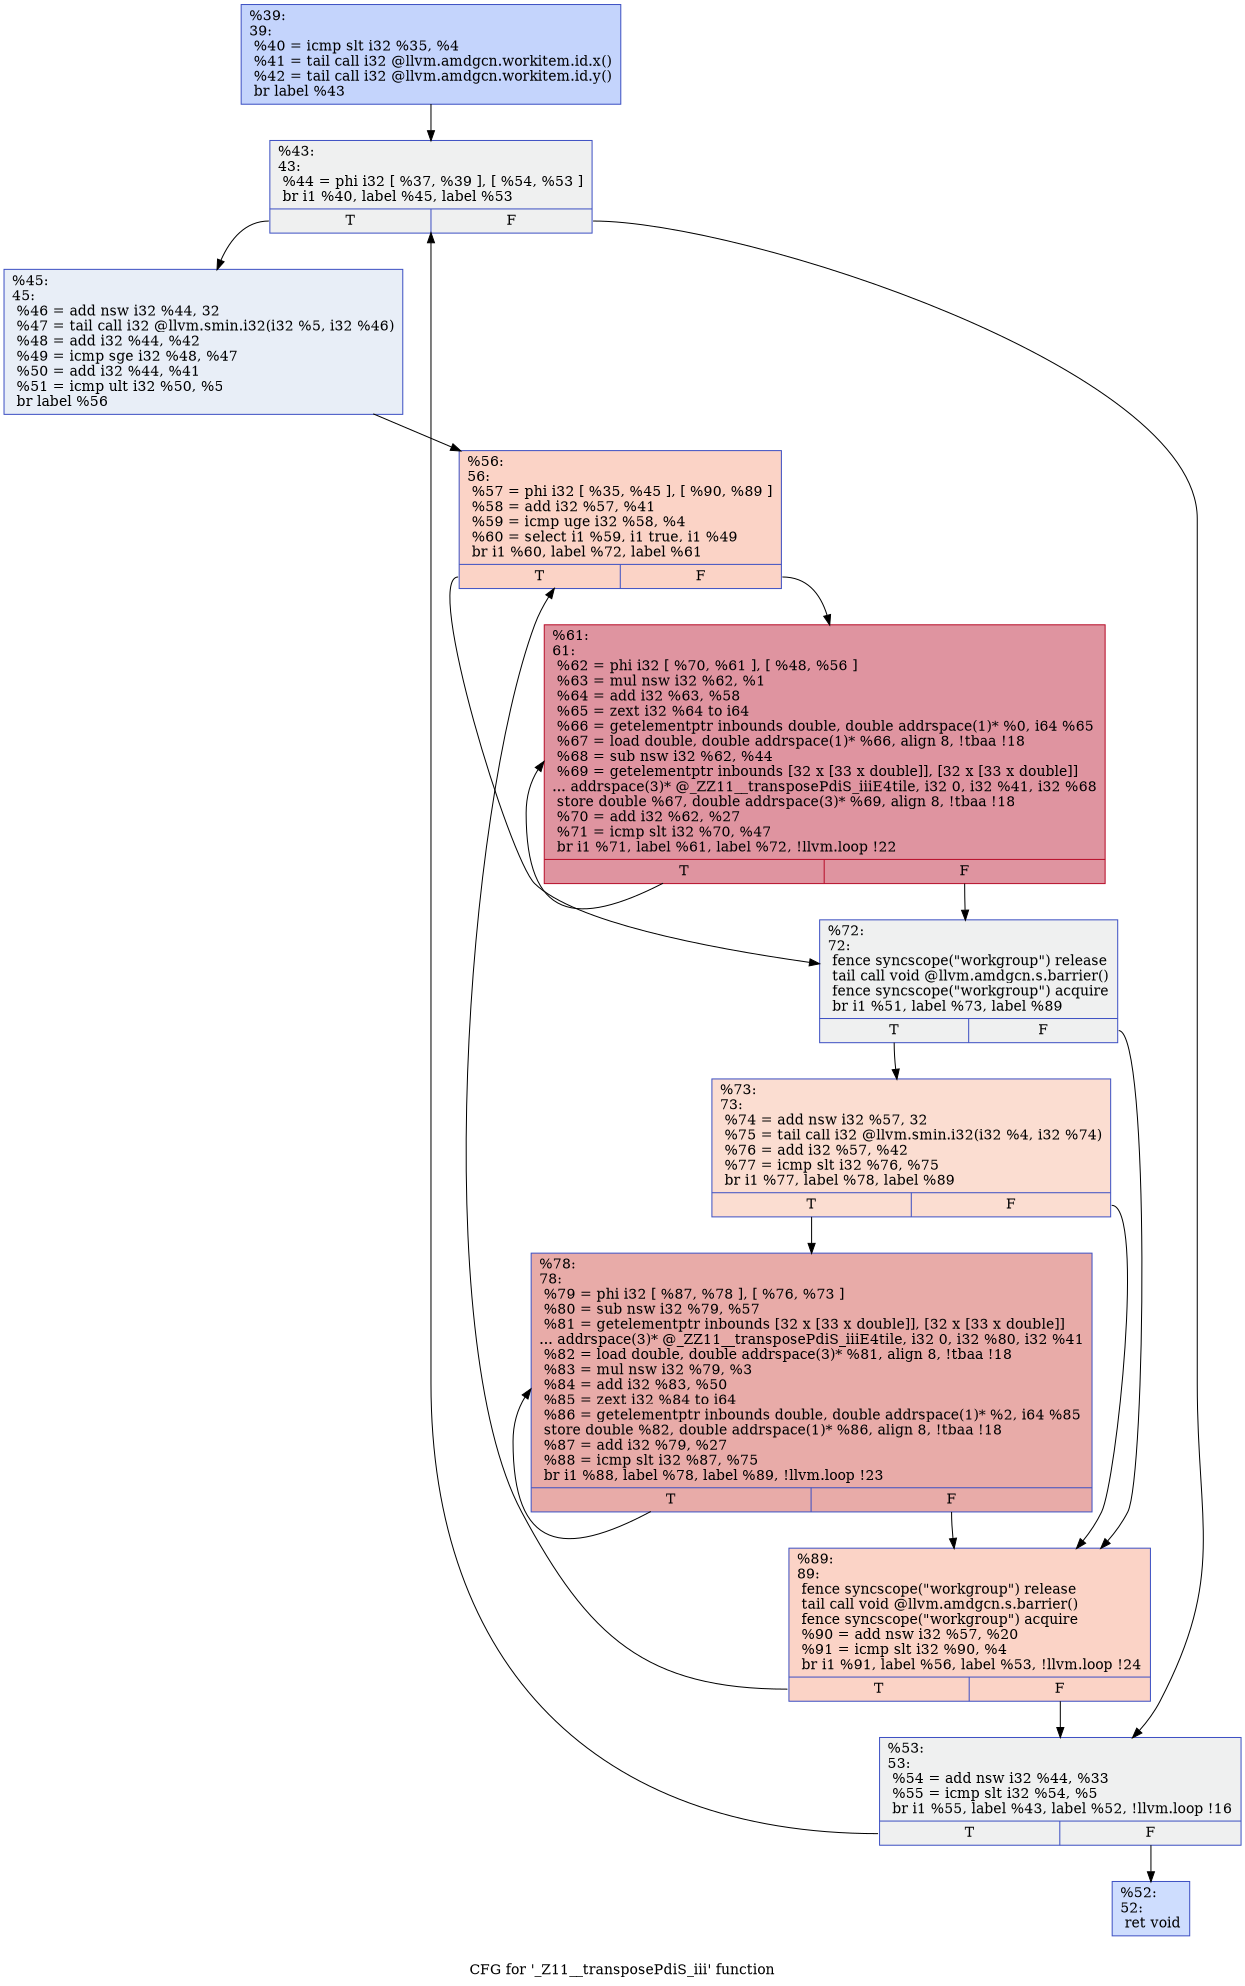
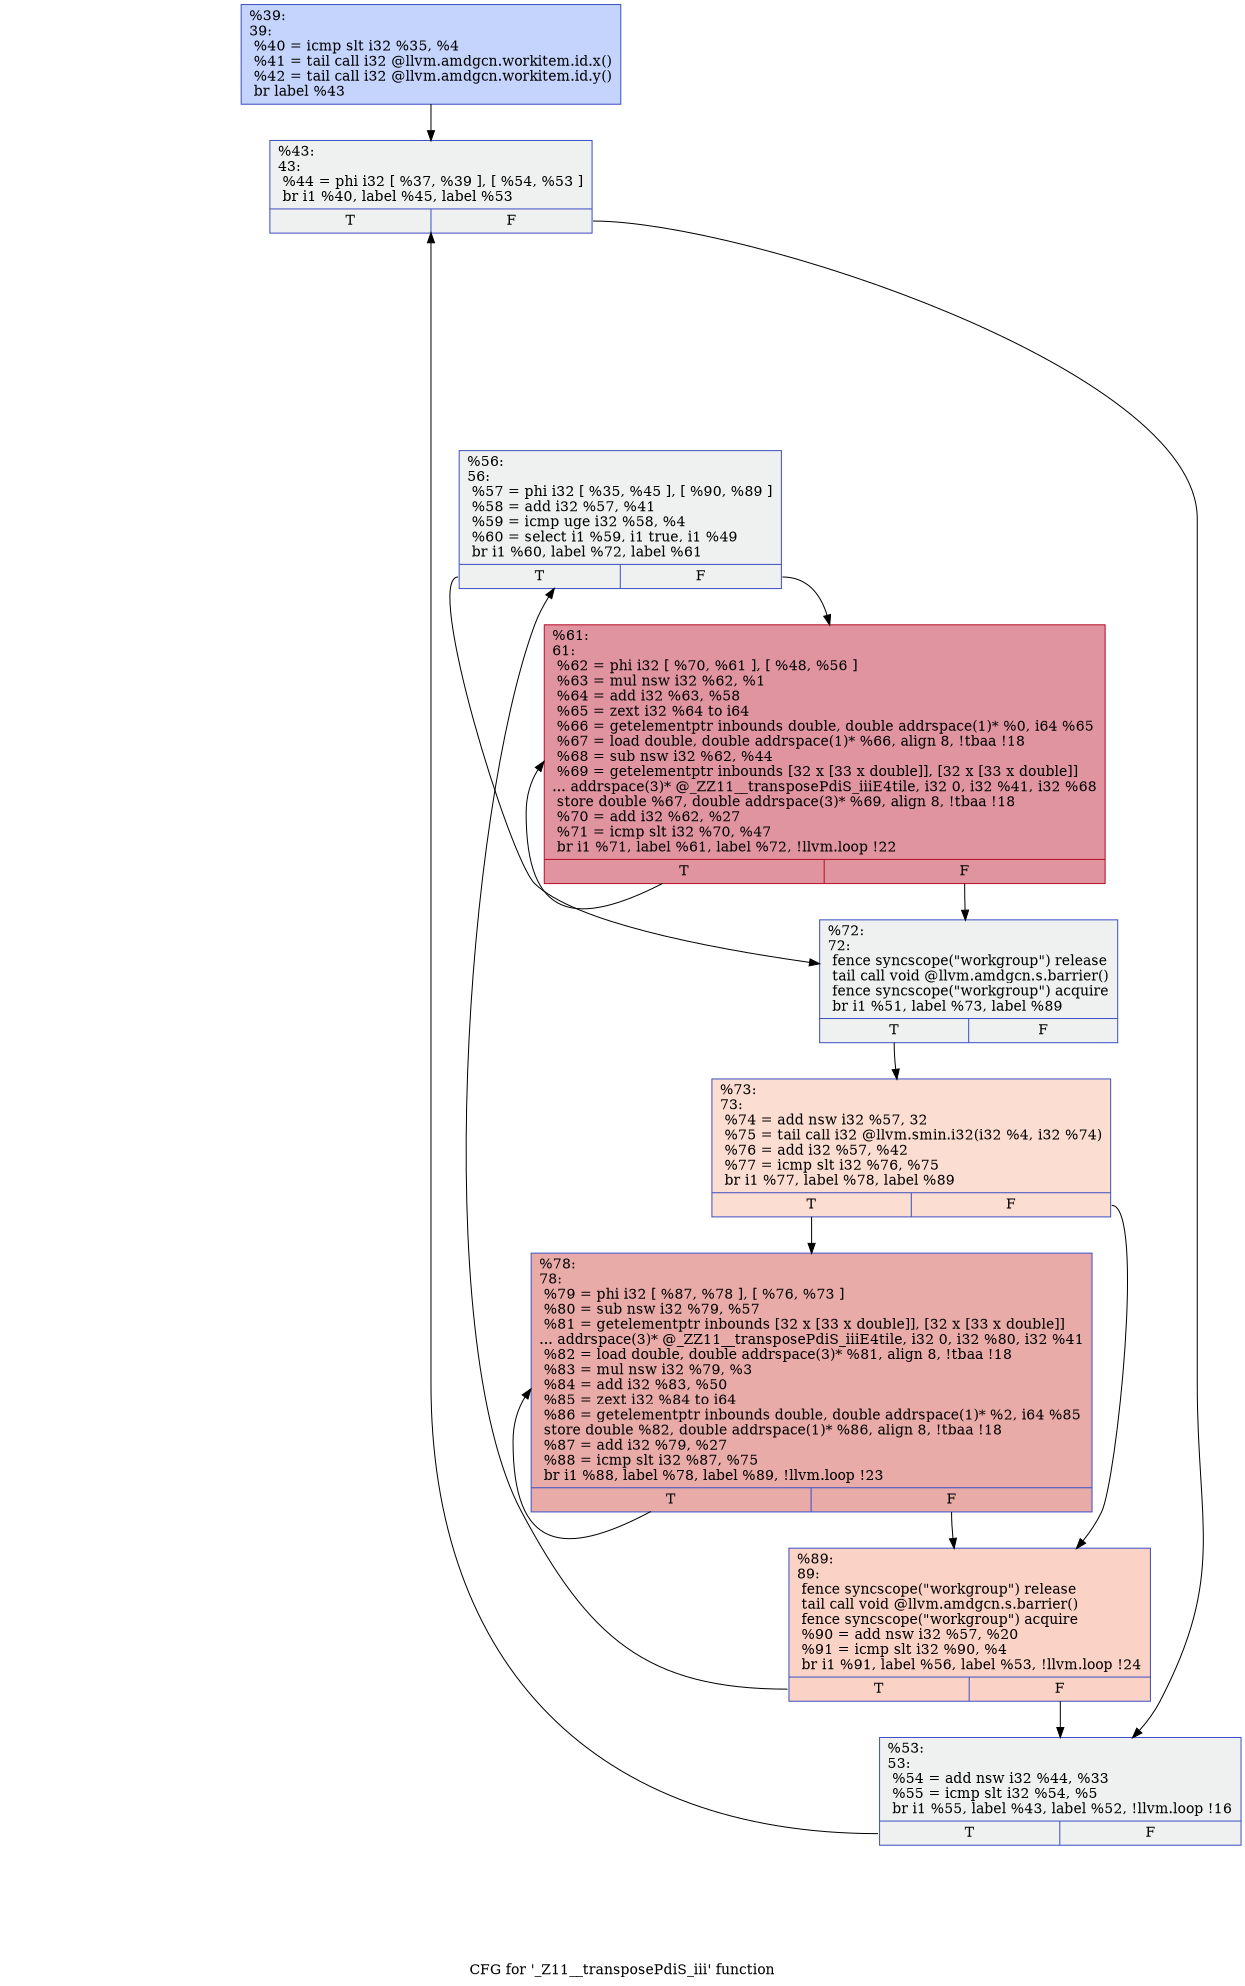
(203, 342) -> none
(620, 520) -> (620, 520)
(1142, 1288) -> none
(1151, 1909) -> none
